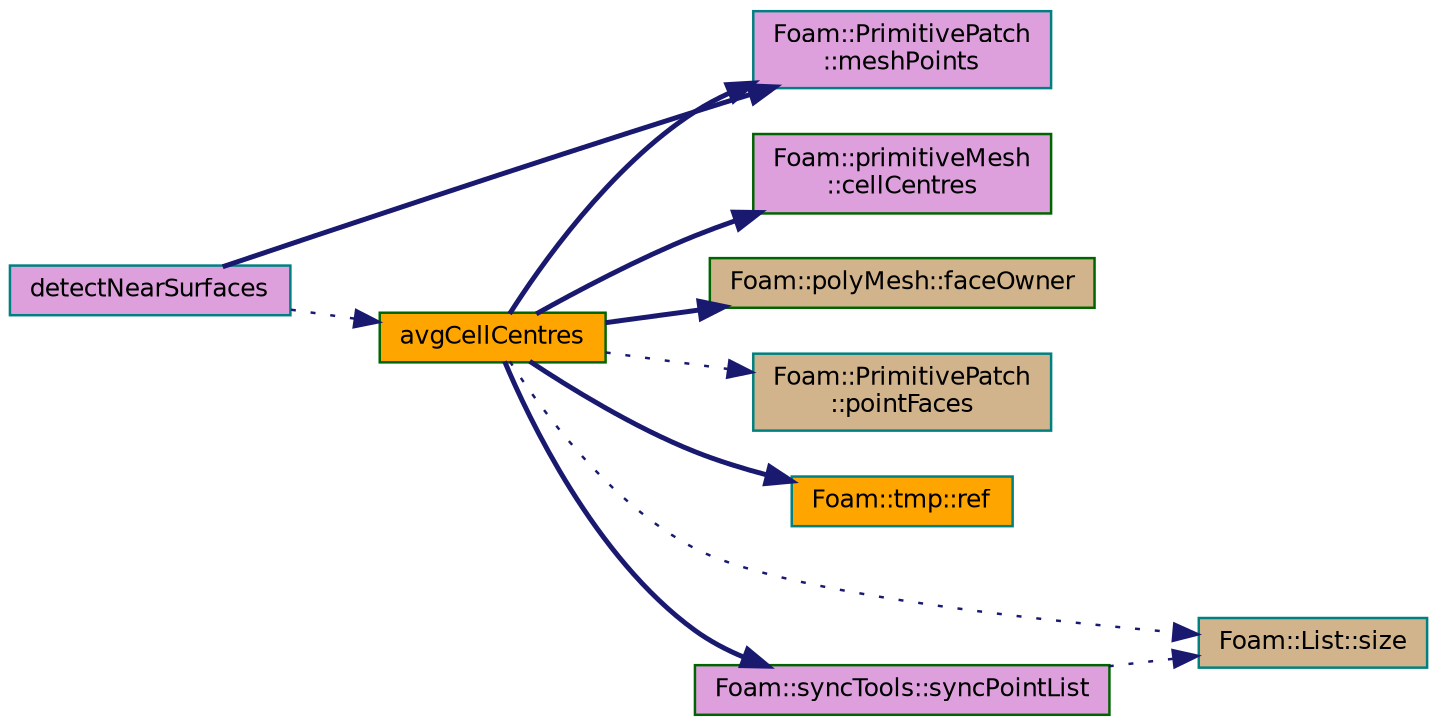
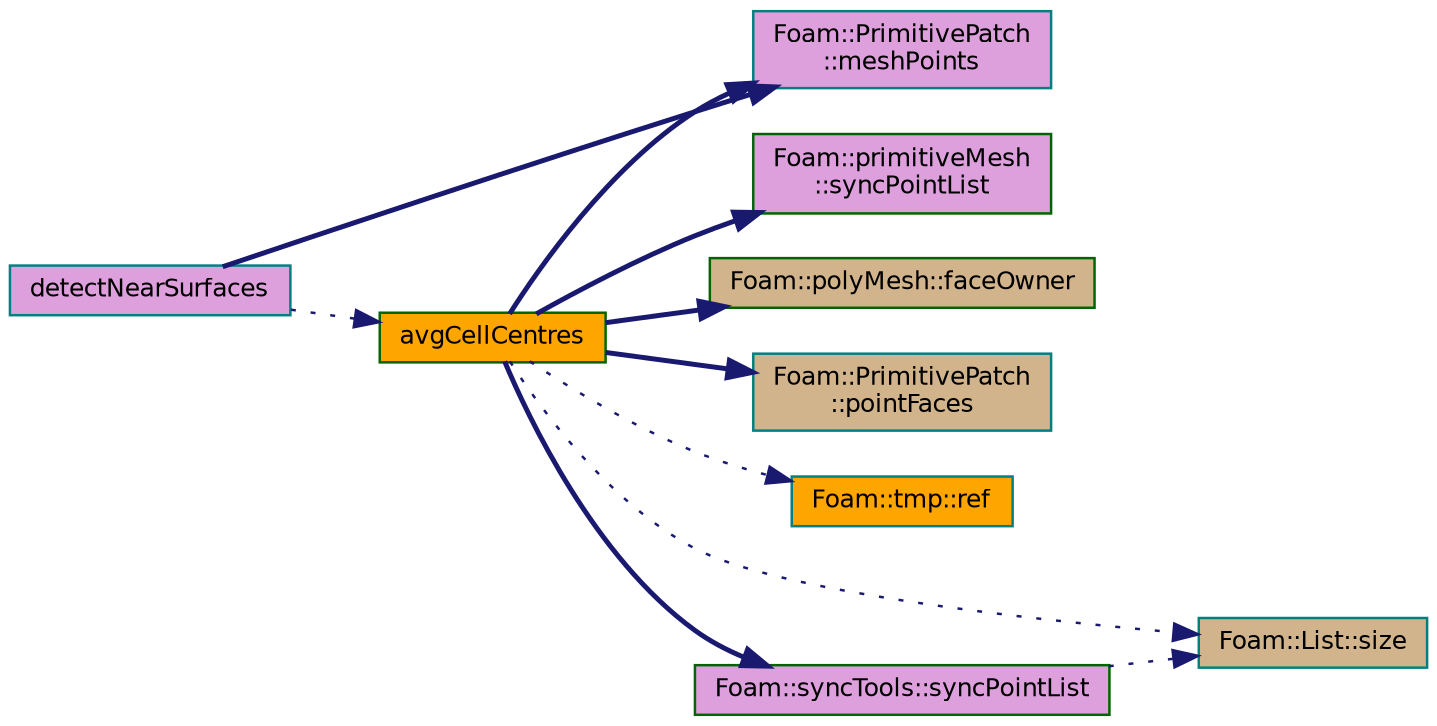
(902, 174) -> (902, 174)
(667, 361) -> (667, 361)
(644, 428) -> (644, 428)
